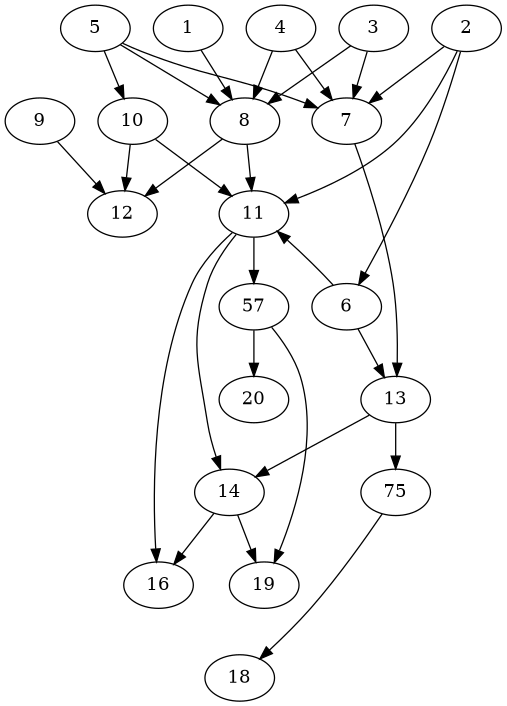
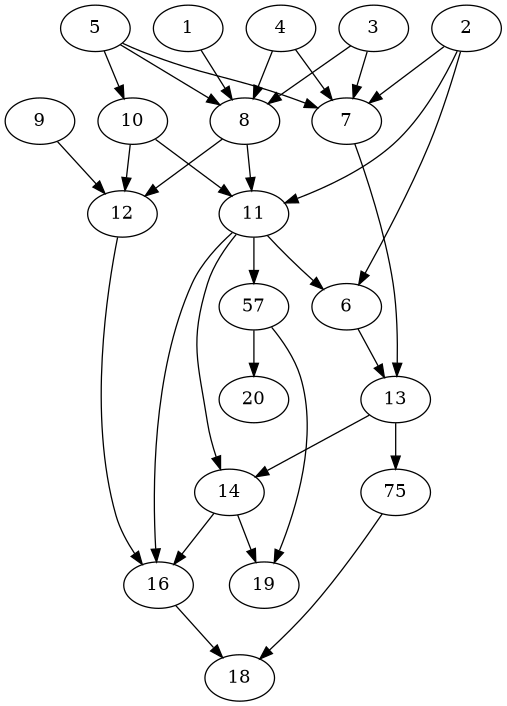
(311, 262) -> (290, 259)
none -> (101, 398)
none -> (195, 627)
